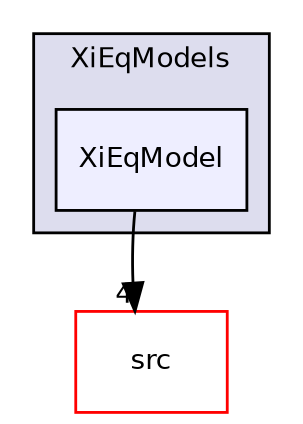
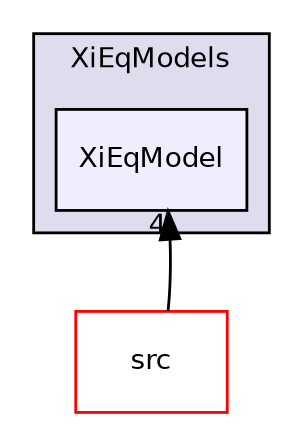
(133, 251) -> (170, 275)
